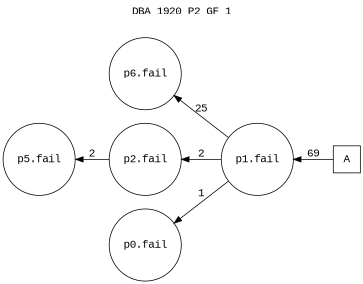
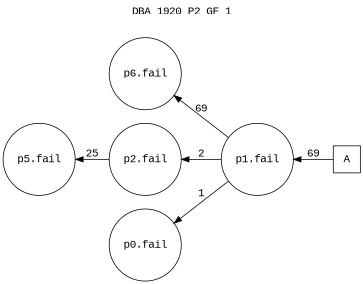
(201, 109) -> (201, 109)
(92, 154) -> (92, 154)
